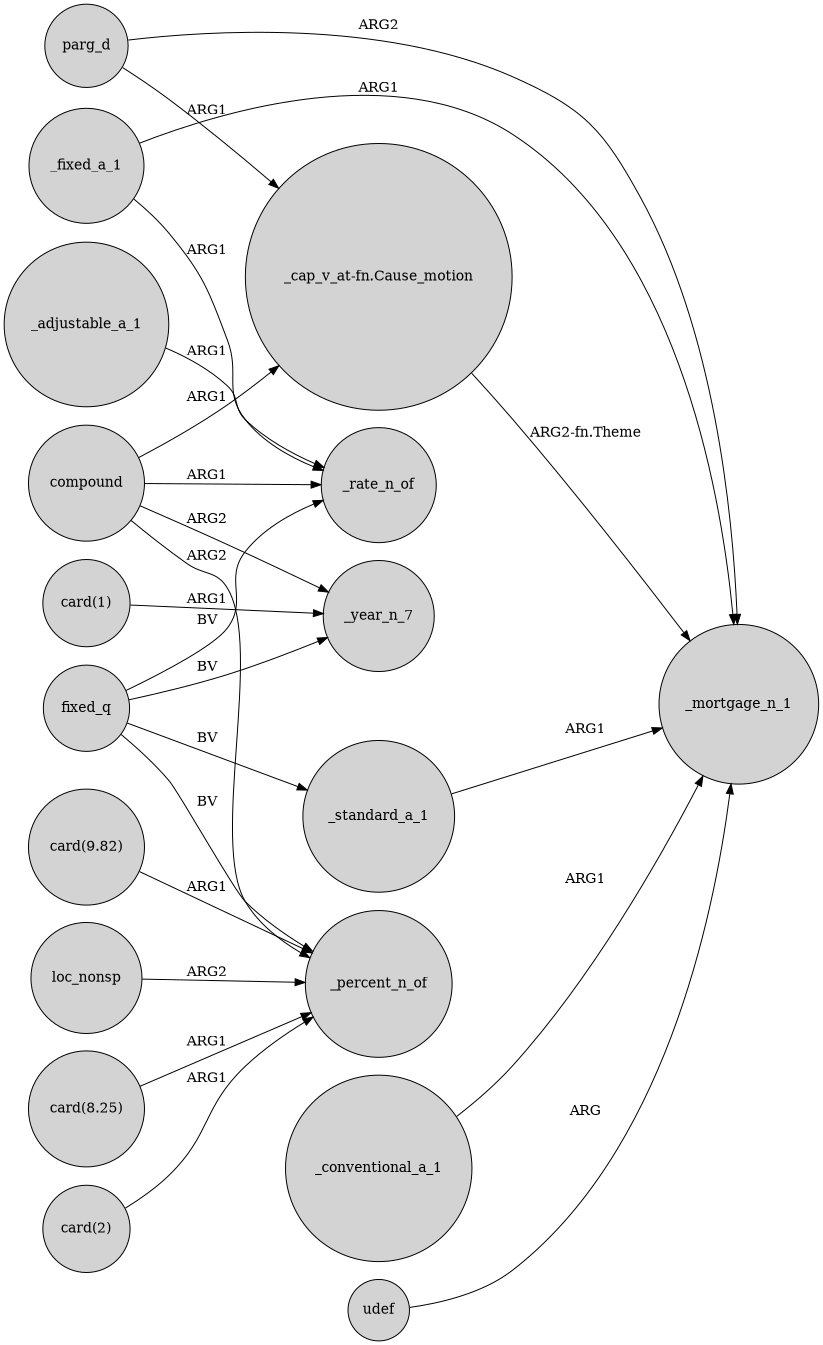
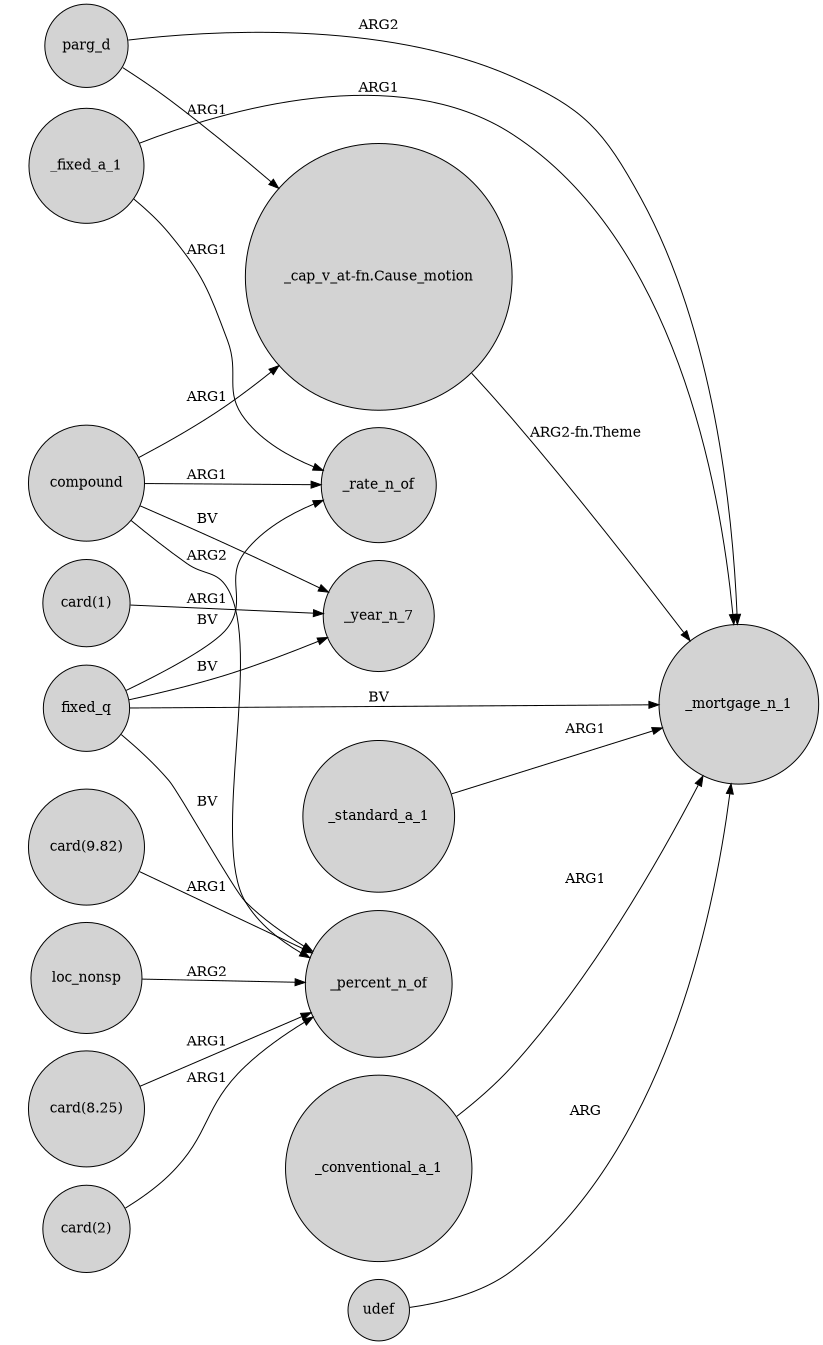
(86, 324) -> none
(207, 519) -> (207, 519)
(213, 755) -> (389, 706)
